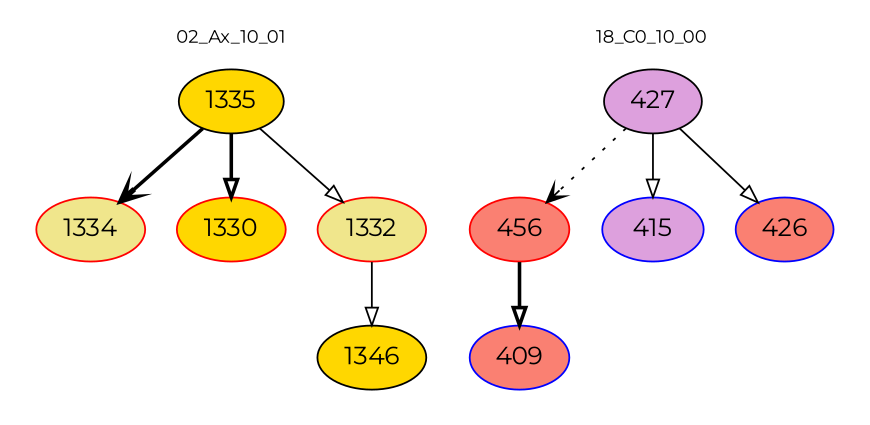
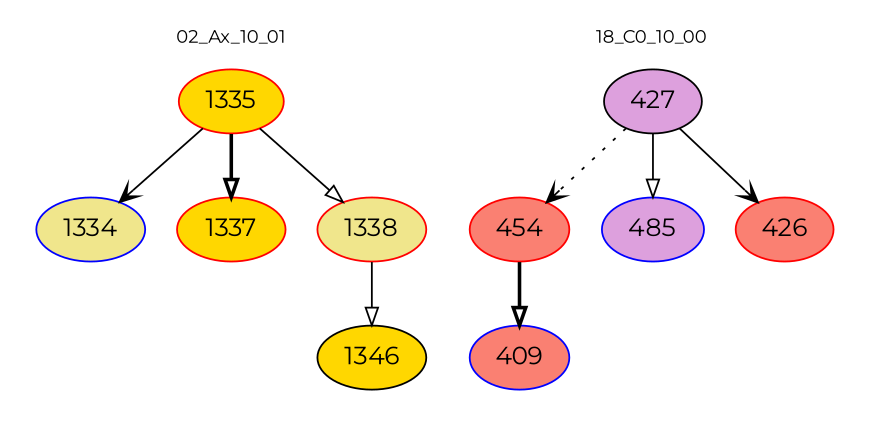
(231, 101) -> (231, 101)
(168, 159) -> (168, 159)
(712, 159) -> (712, 159)
(91, 230) -> (91, 230)
(231, 230) -> (231, 230)
(372, 230) -> (372, 230)
(520, 230) -> (520, 230)
(653, 230) -> (653, 230)
(785, 230) -> (785, 230)
